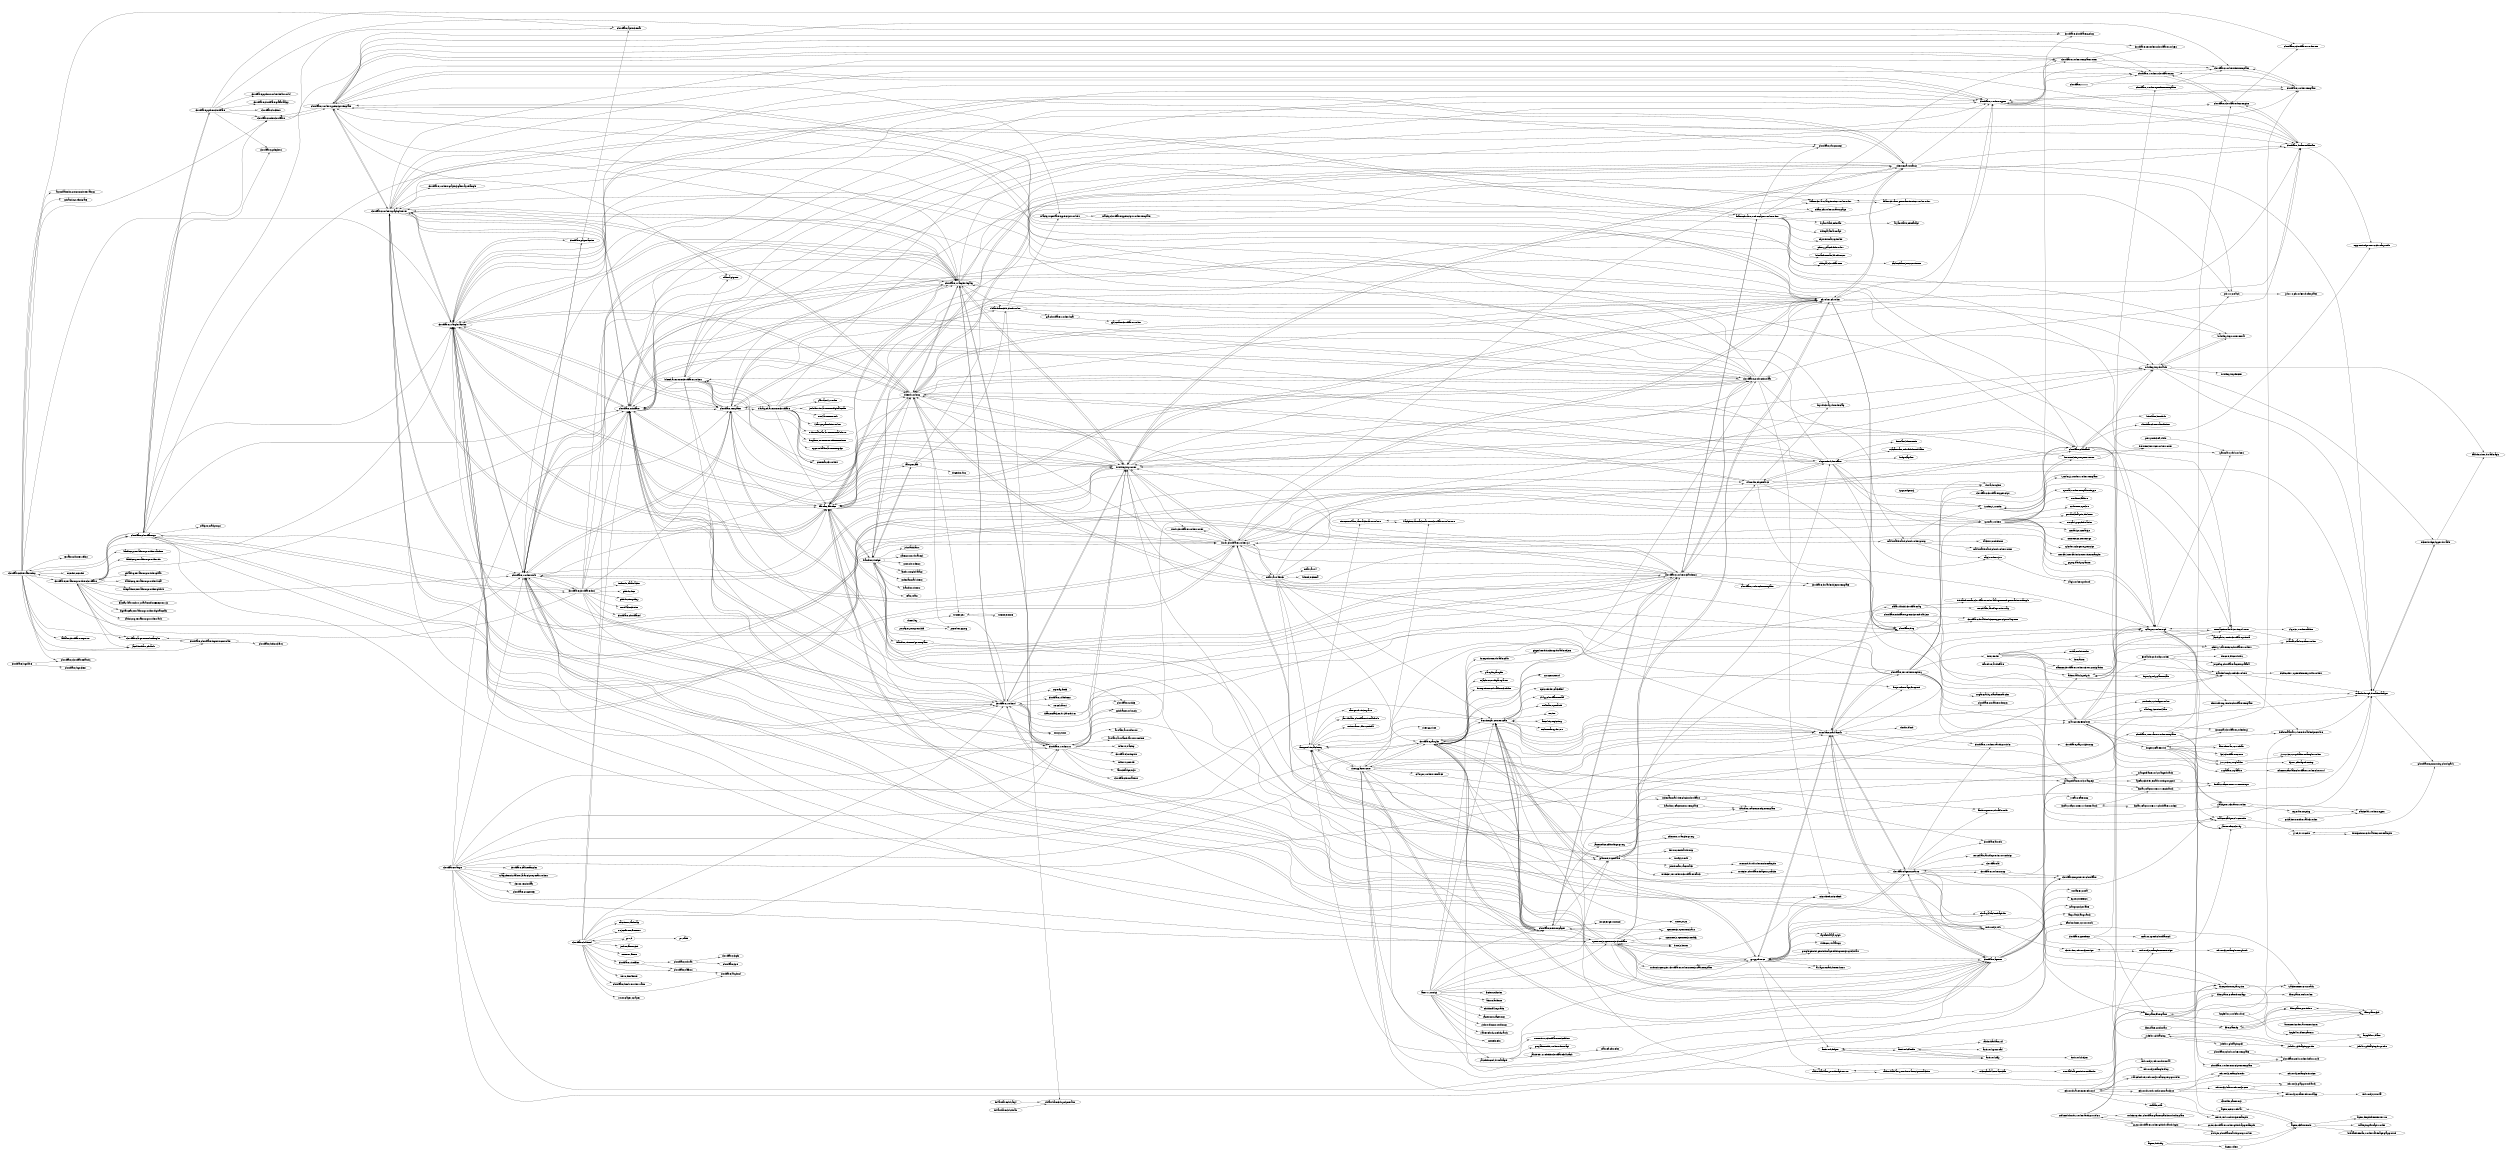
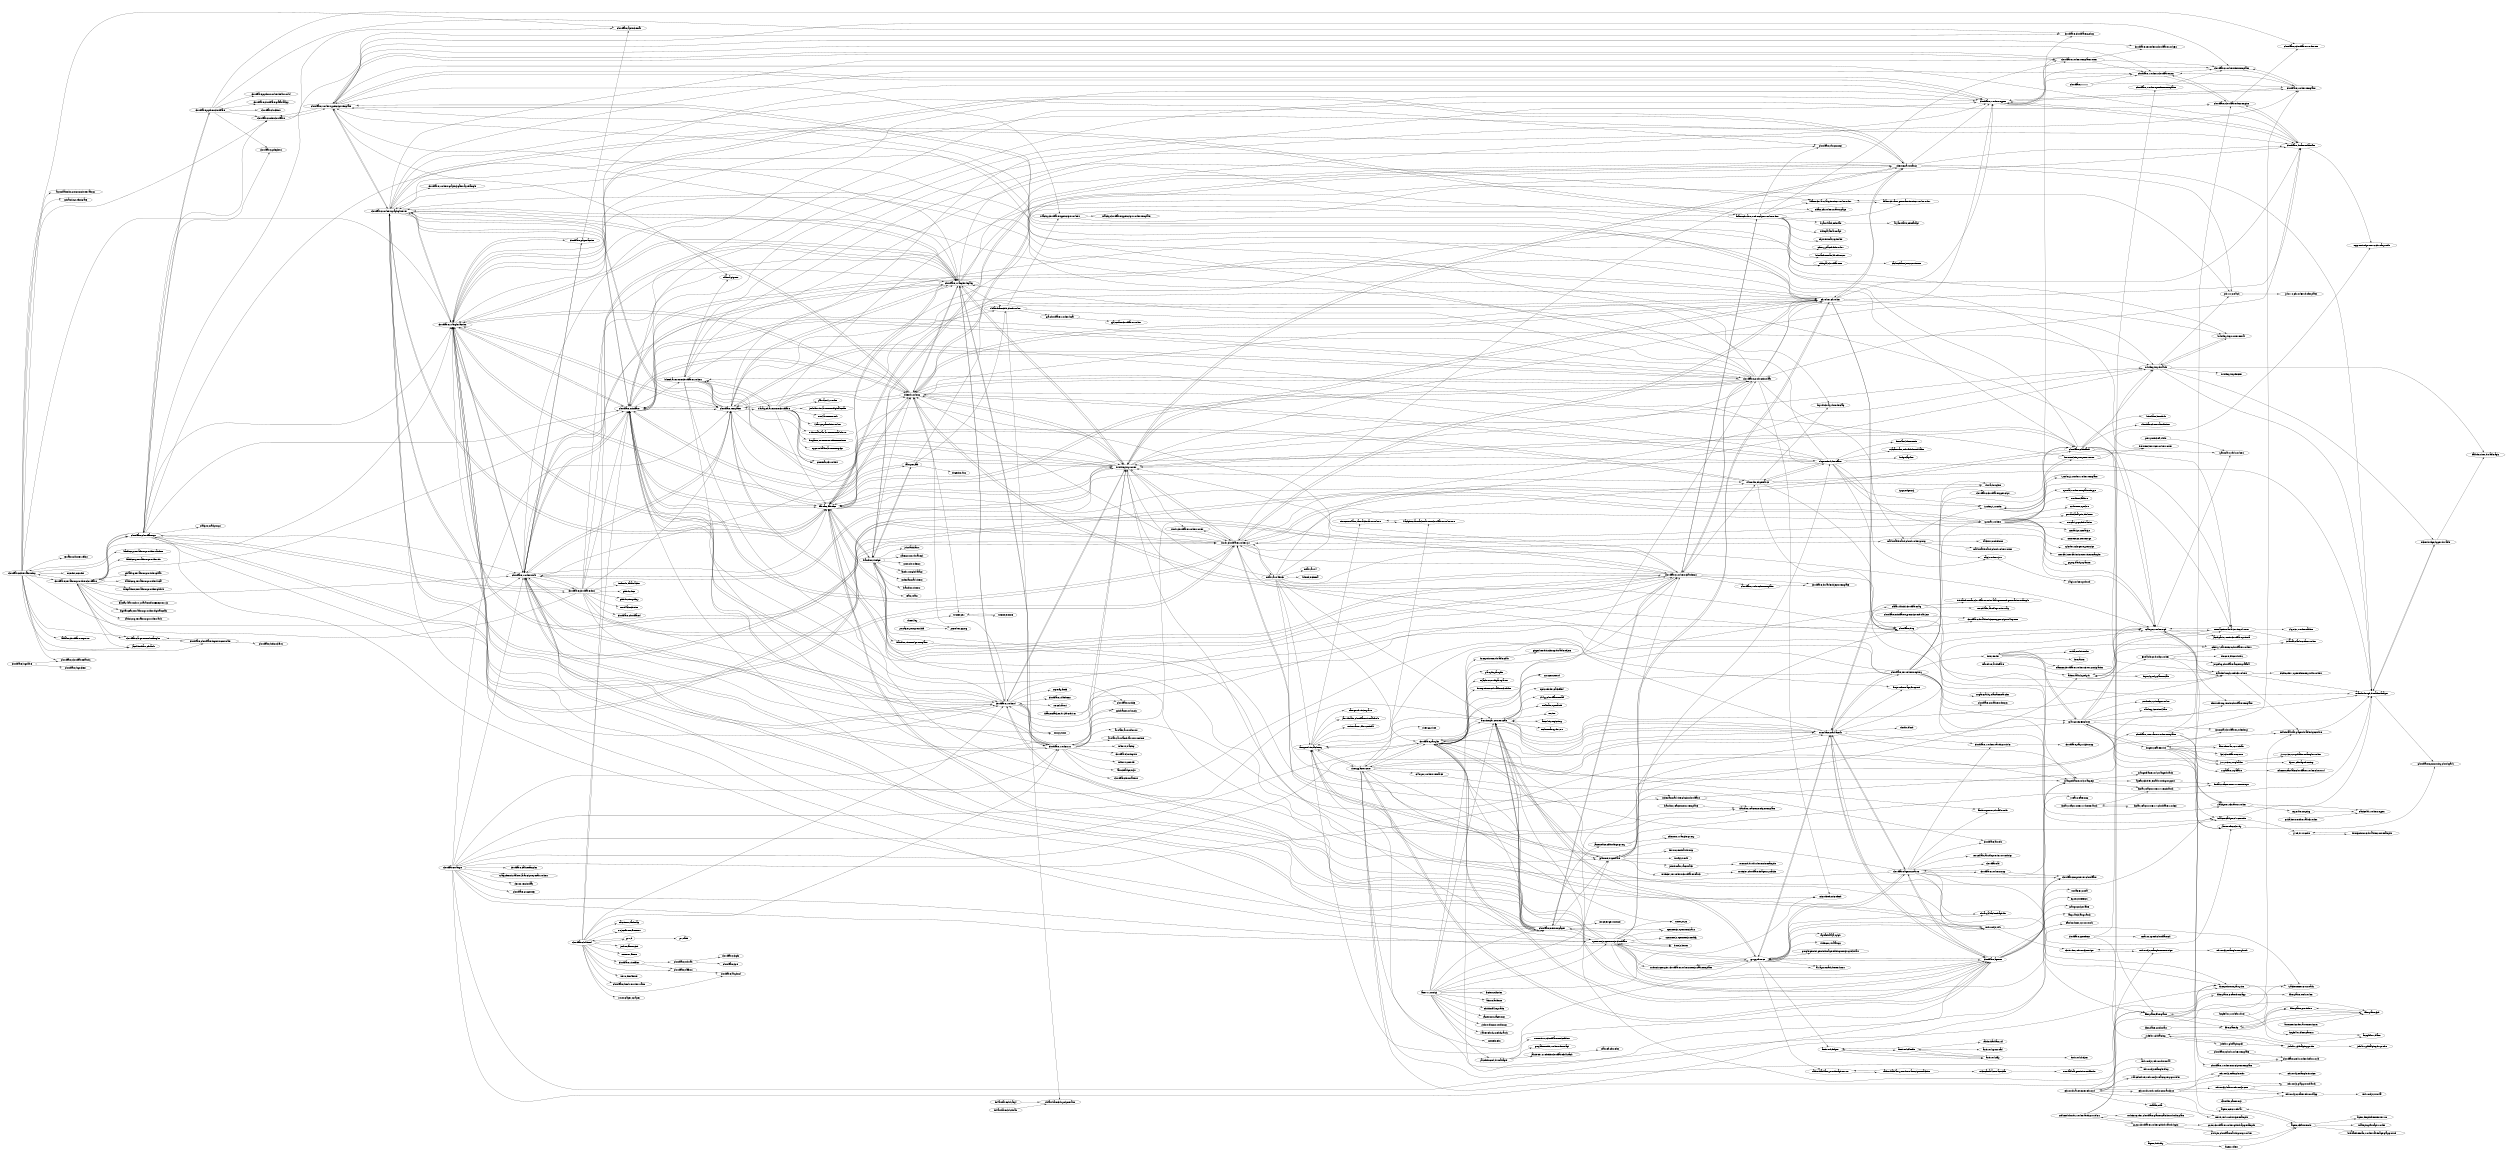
(1060, 216) -> (1060, 216)
none -> (815, 392)
(654, 395) -> (658, 394)
(2301, 732) -> (2301, 732)
